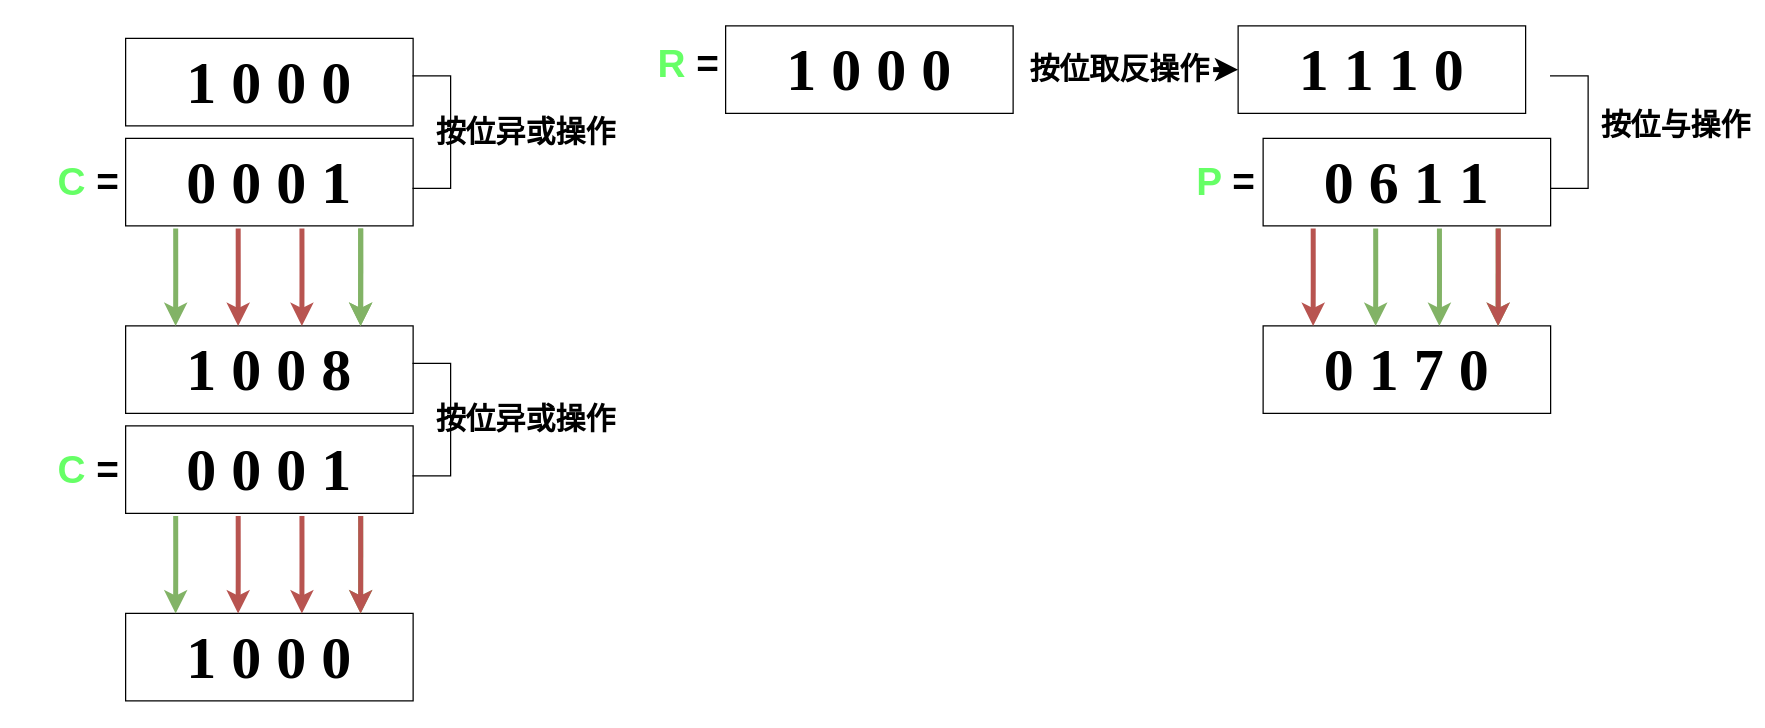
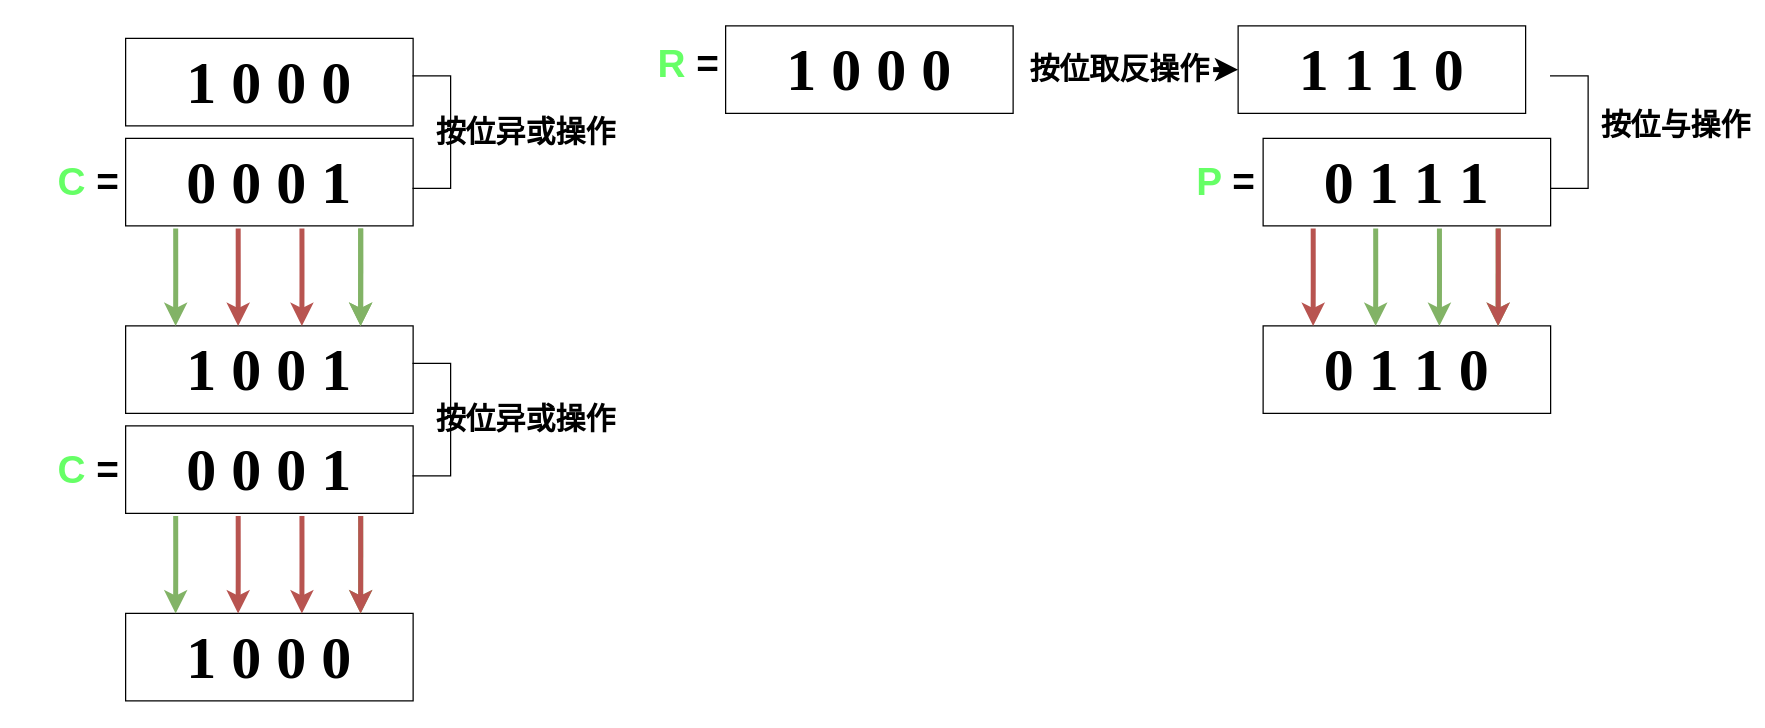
(1407, 182) -> (1407, 182)
(269, 369) -> (269, 369)
(1407, 369) -> (1407, 369)
